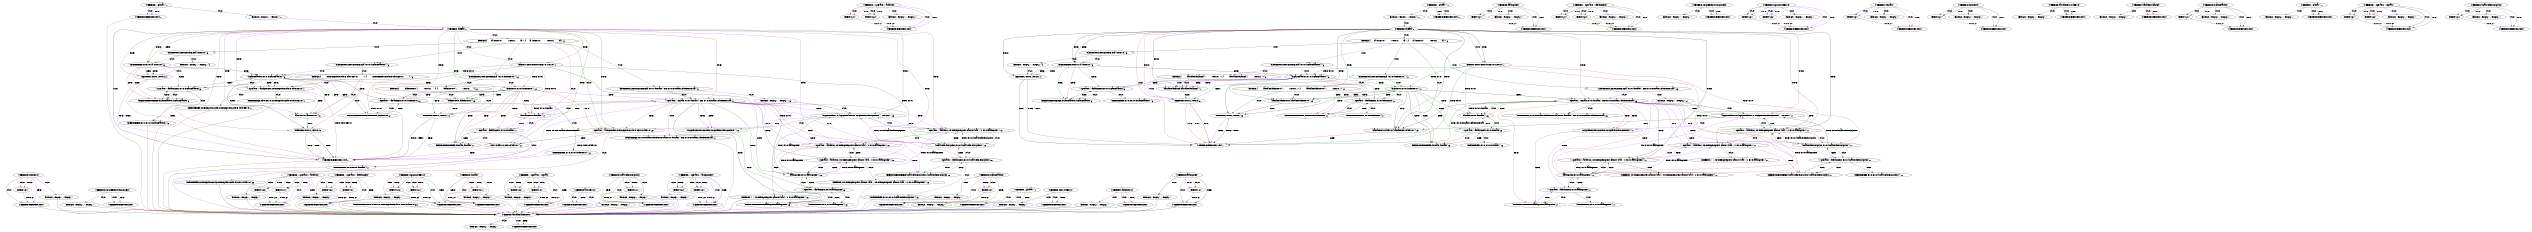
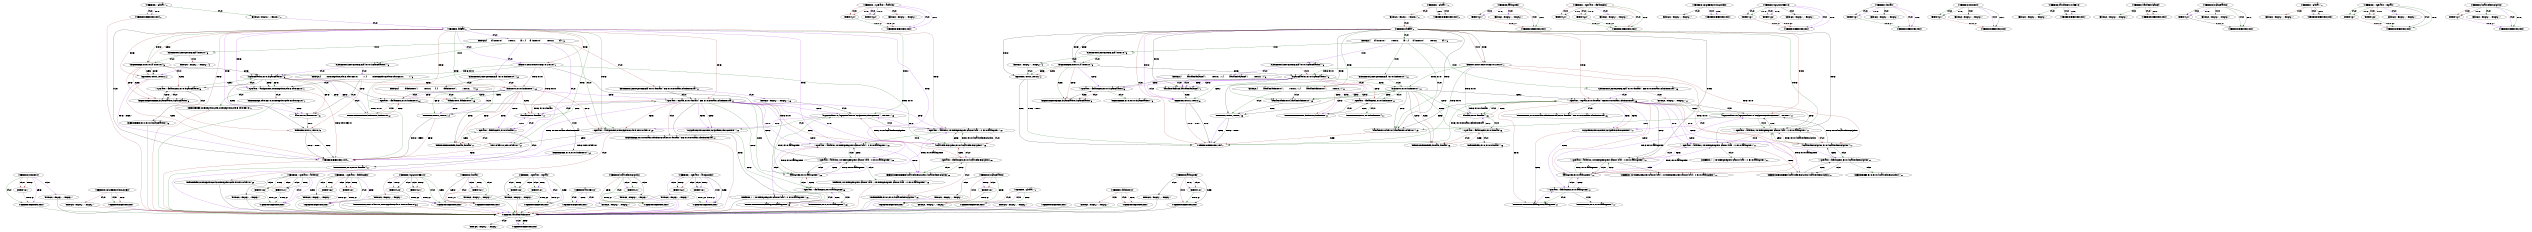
(313, 96) -> (291, 108)
(1061, 190) -> none
